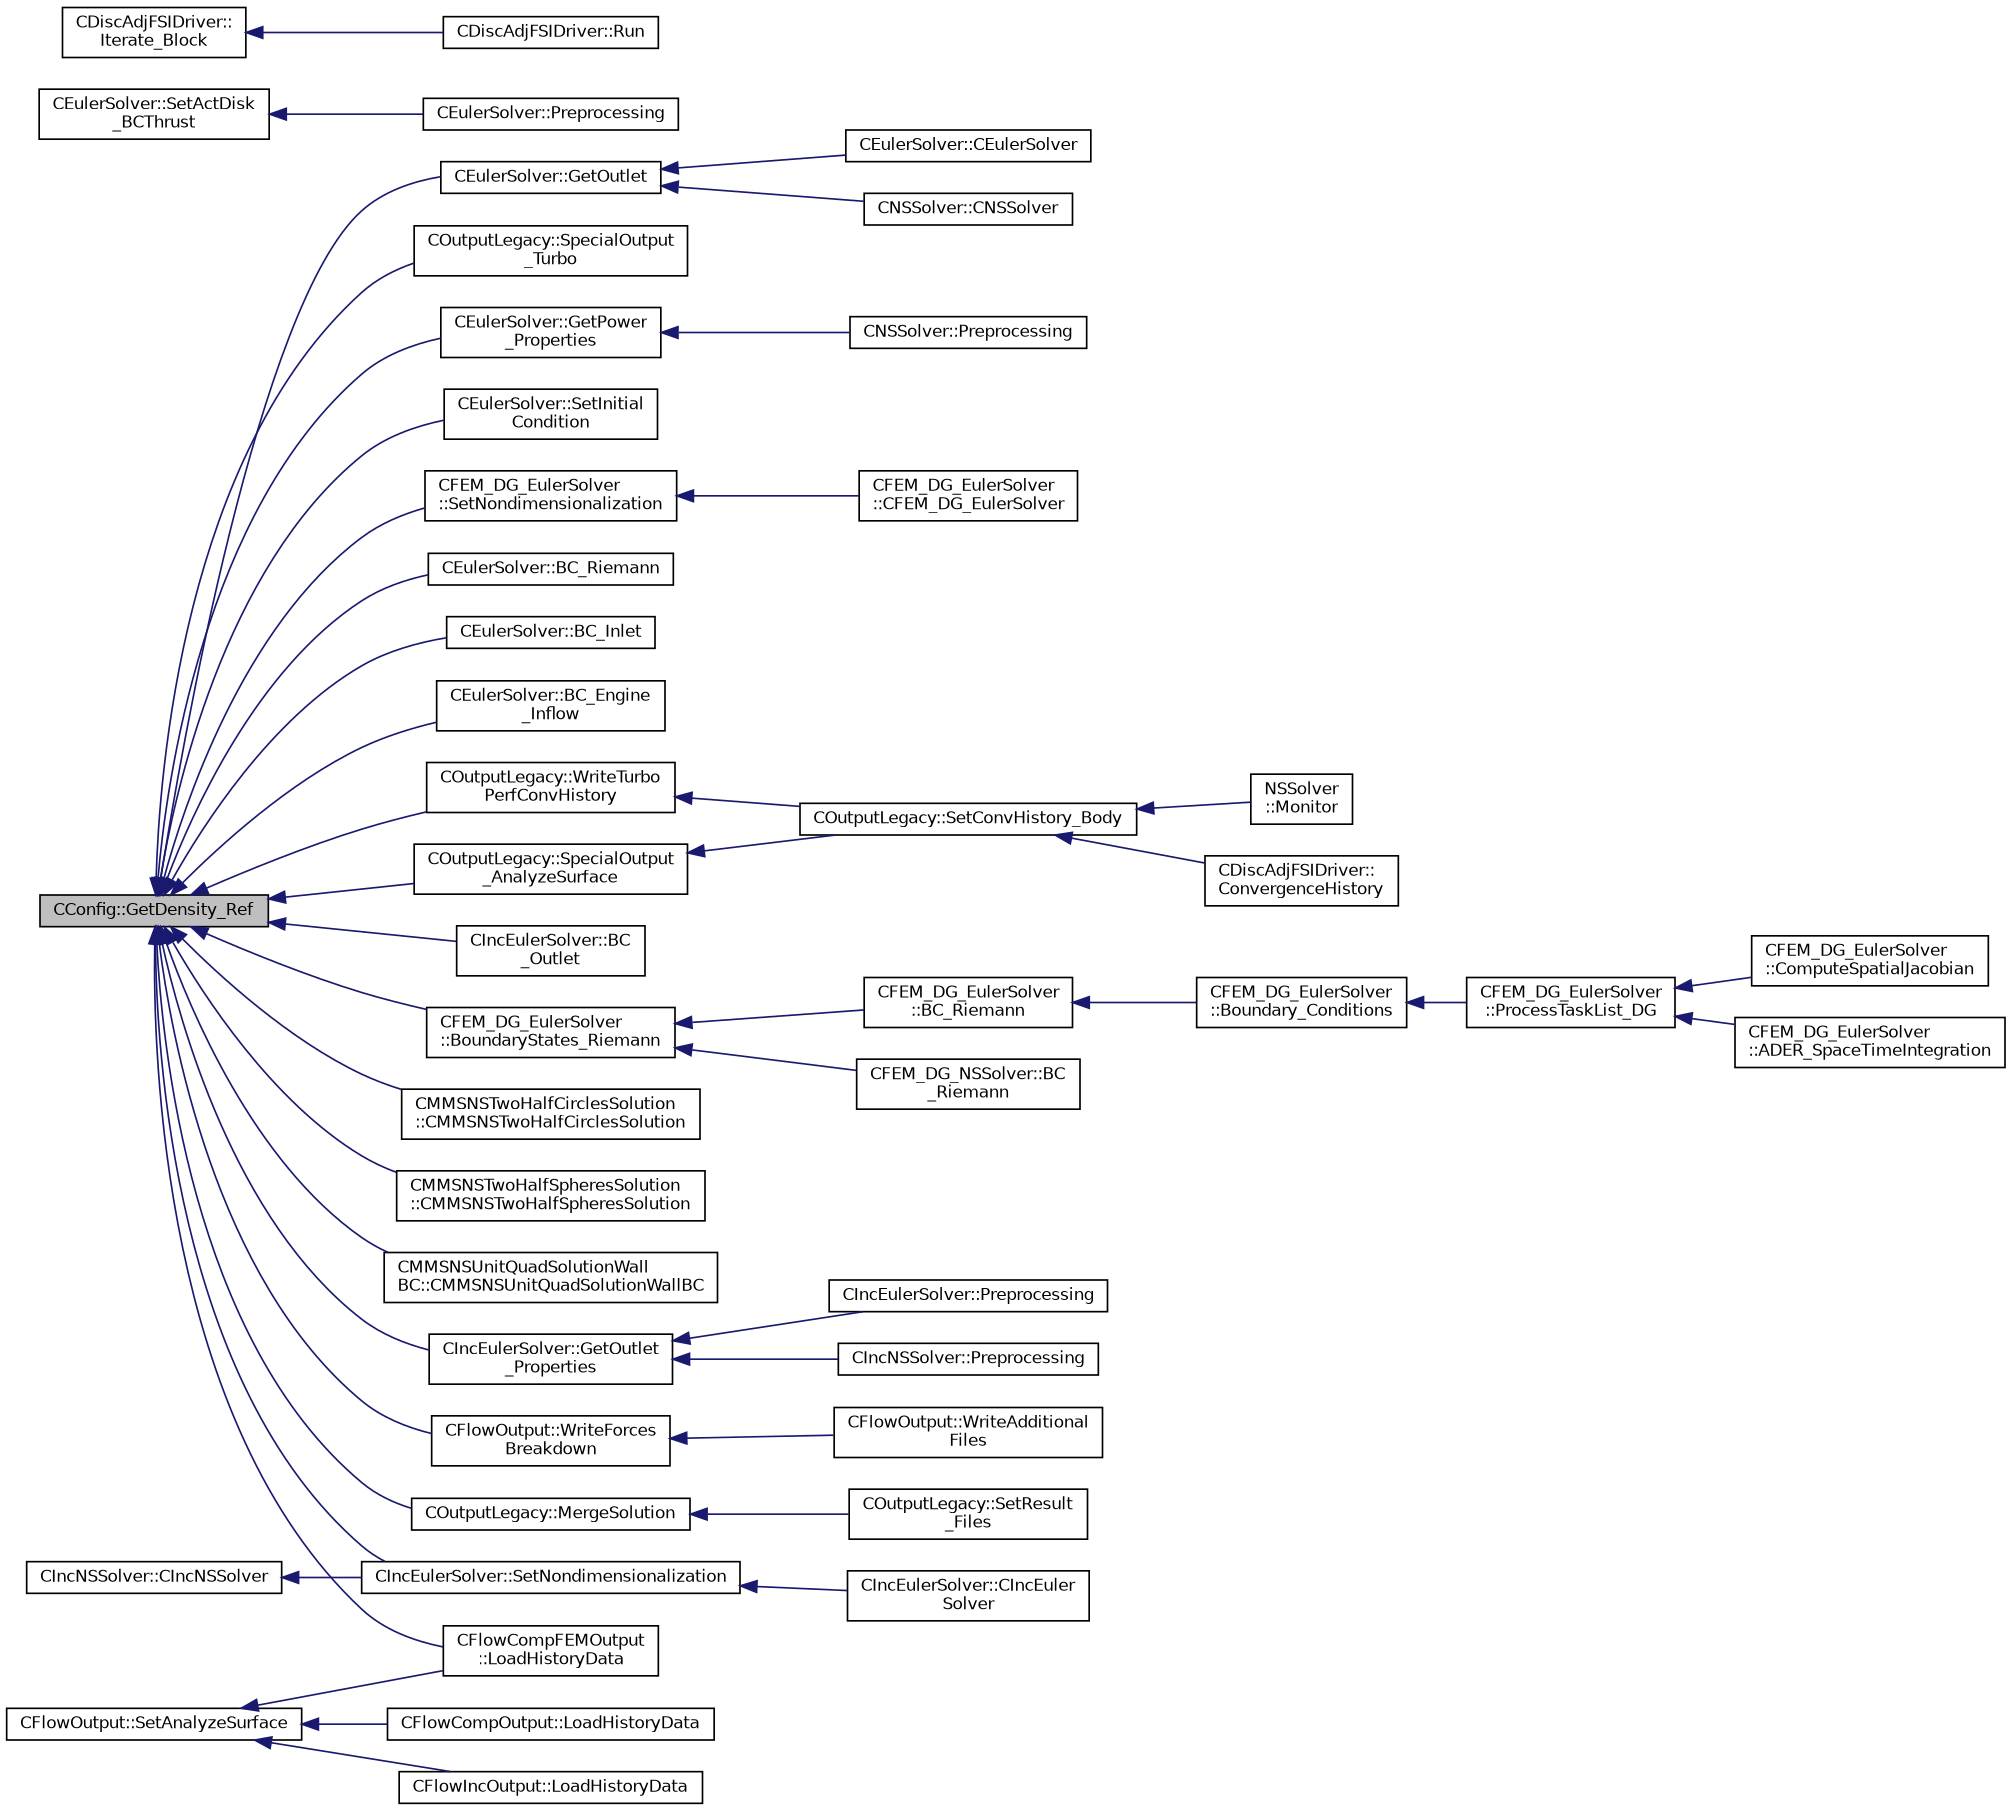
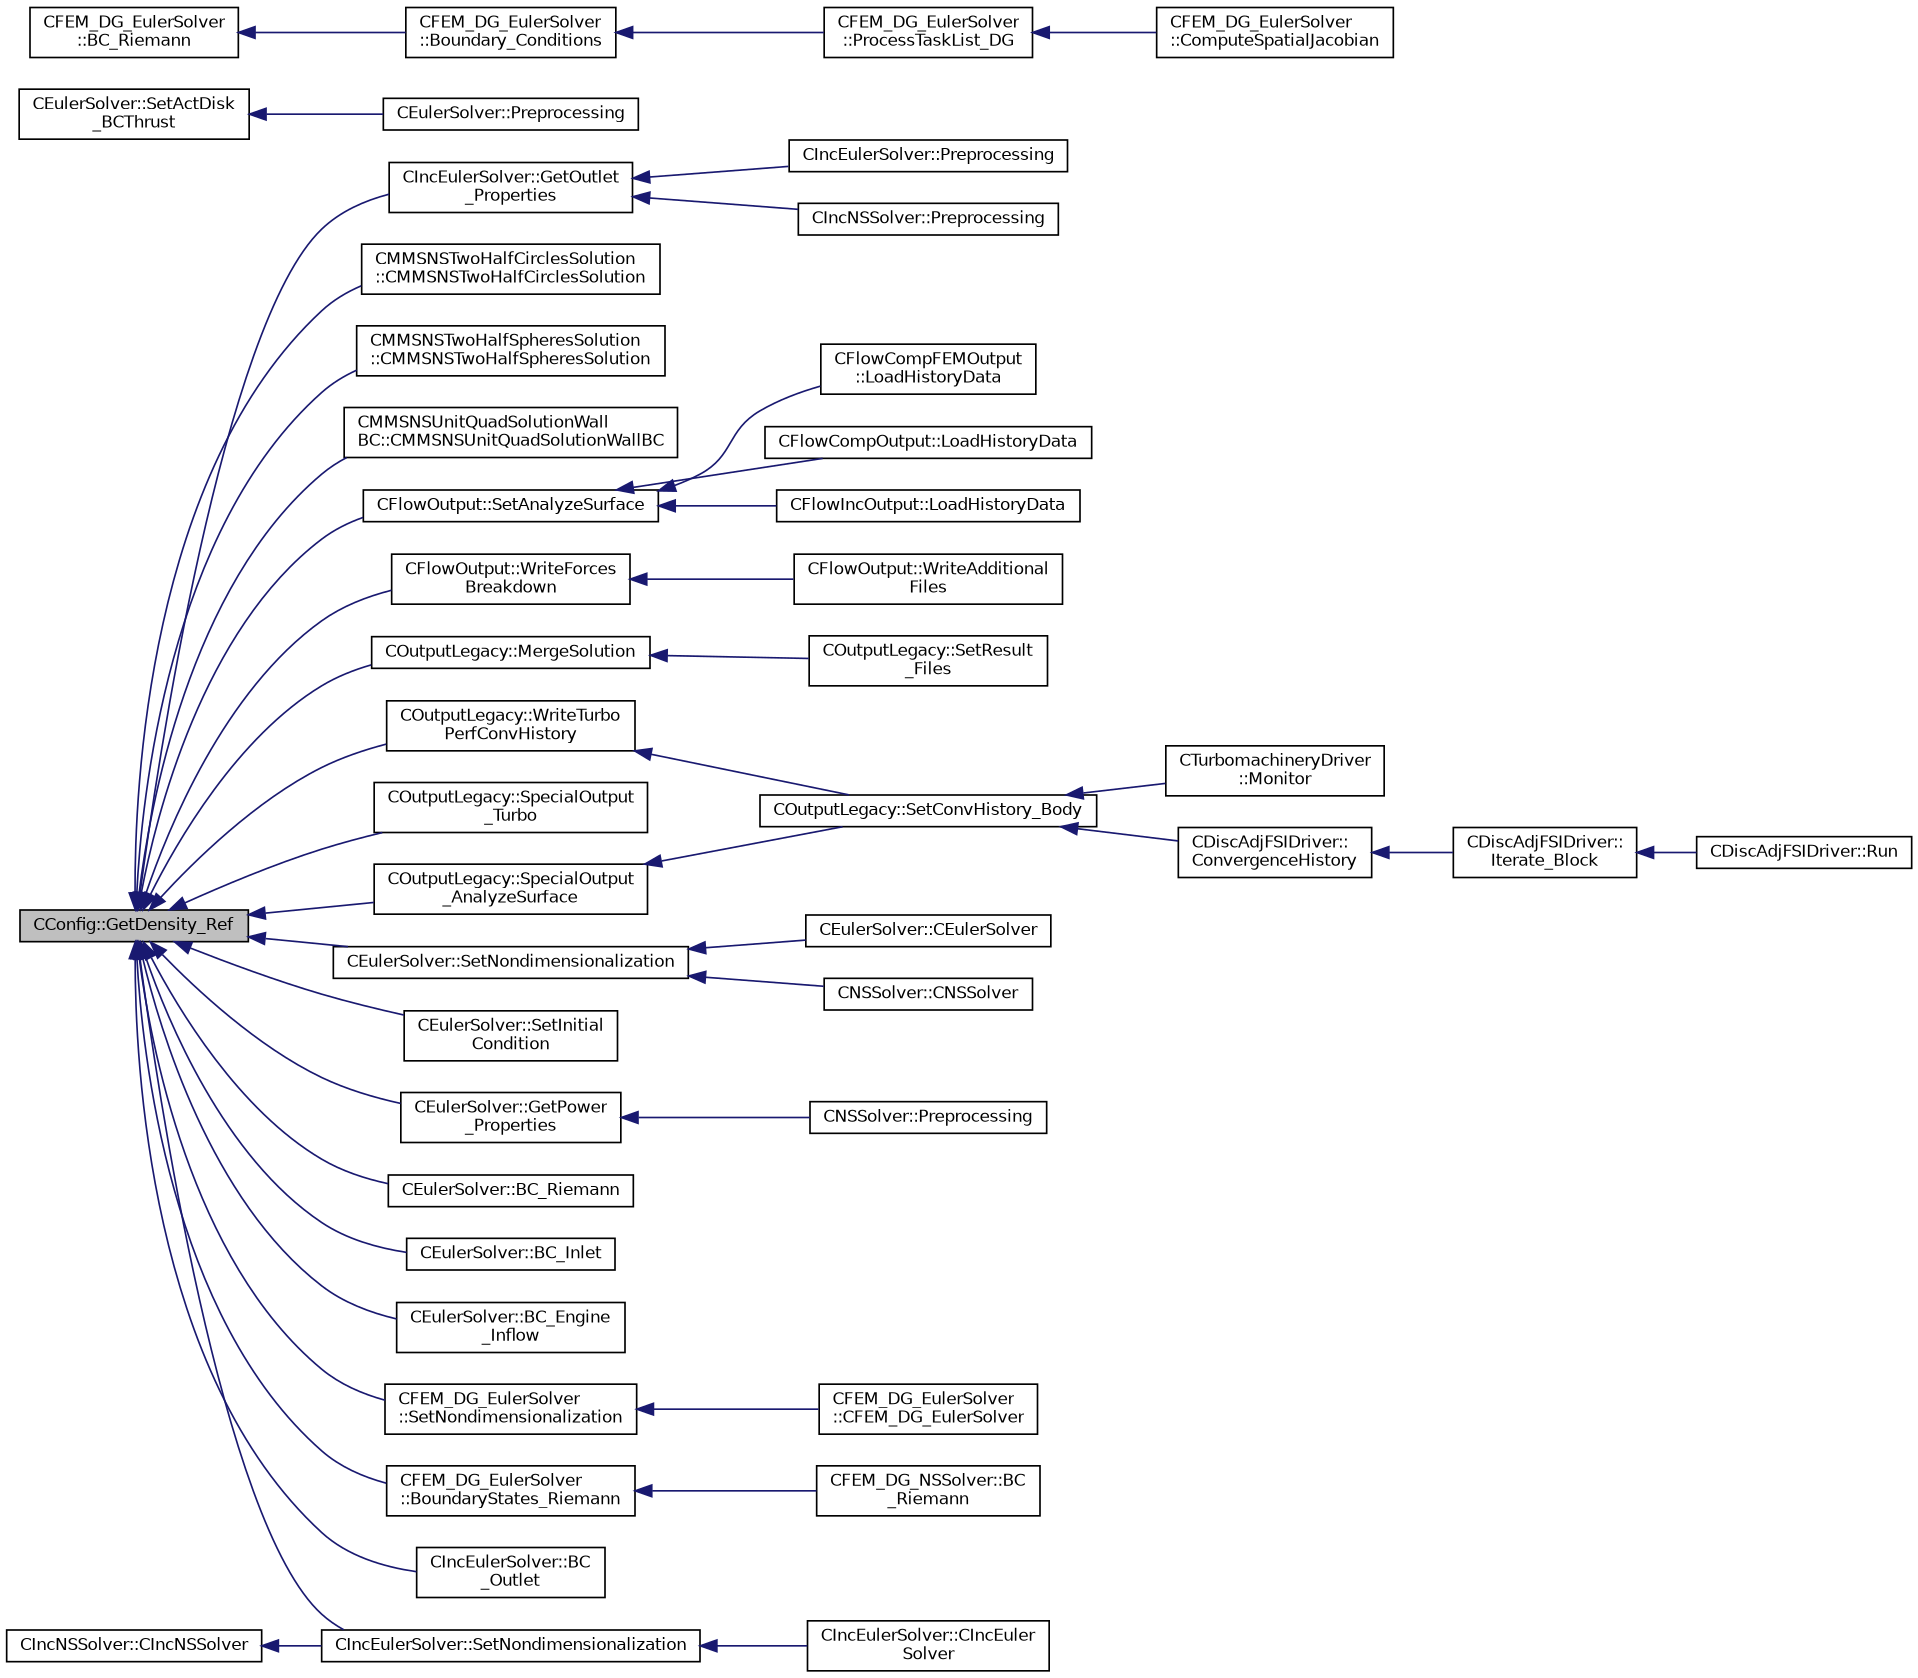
(551, 178) -> (511, 962)
(1302, 799) -> (1275, 771)
none -> (1421, 852)
(778, 1016) -> none
(1870, 1042) -> none
(207, 1342) -> (212, 679)
